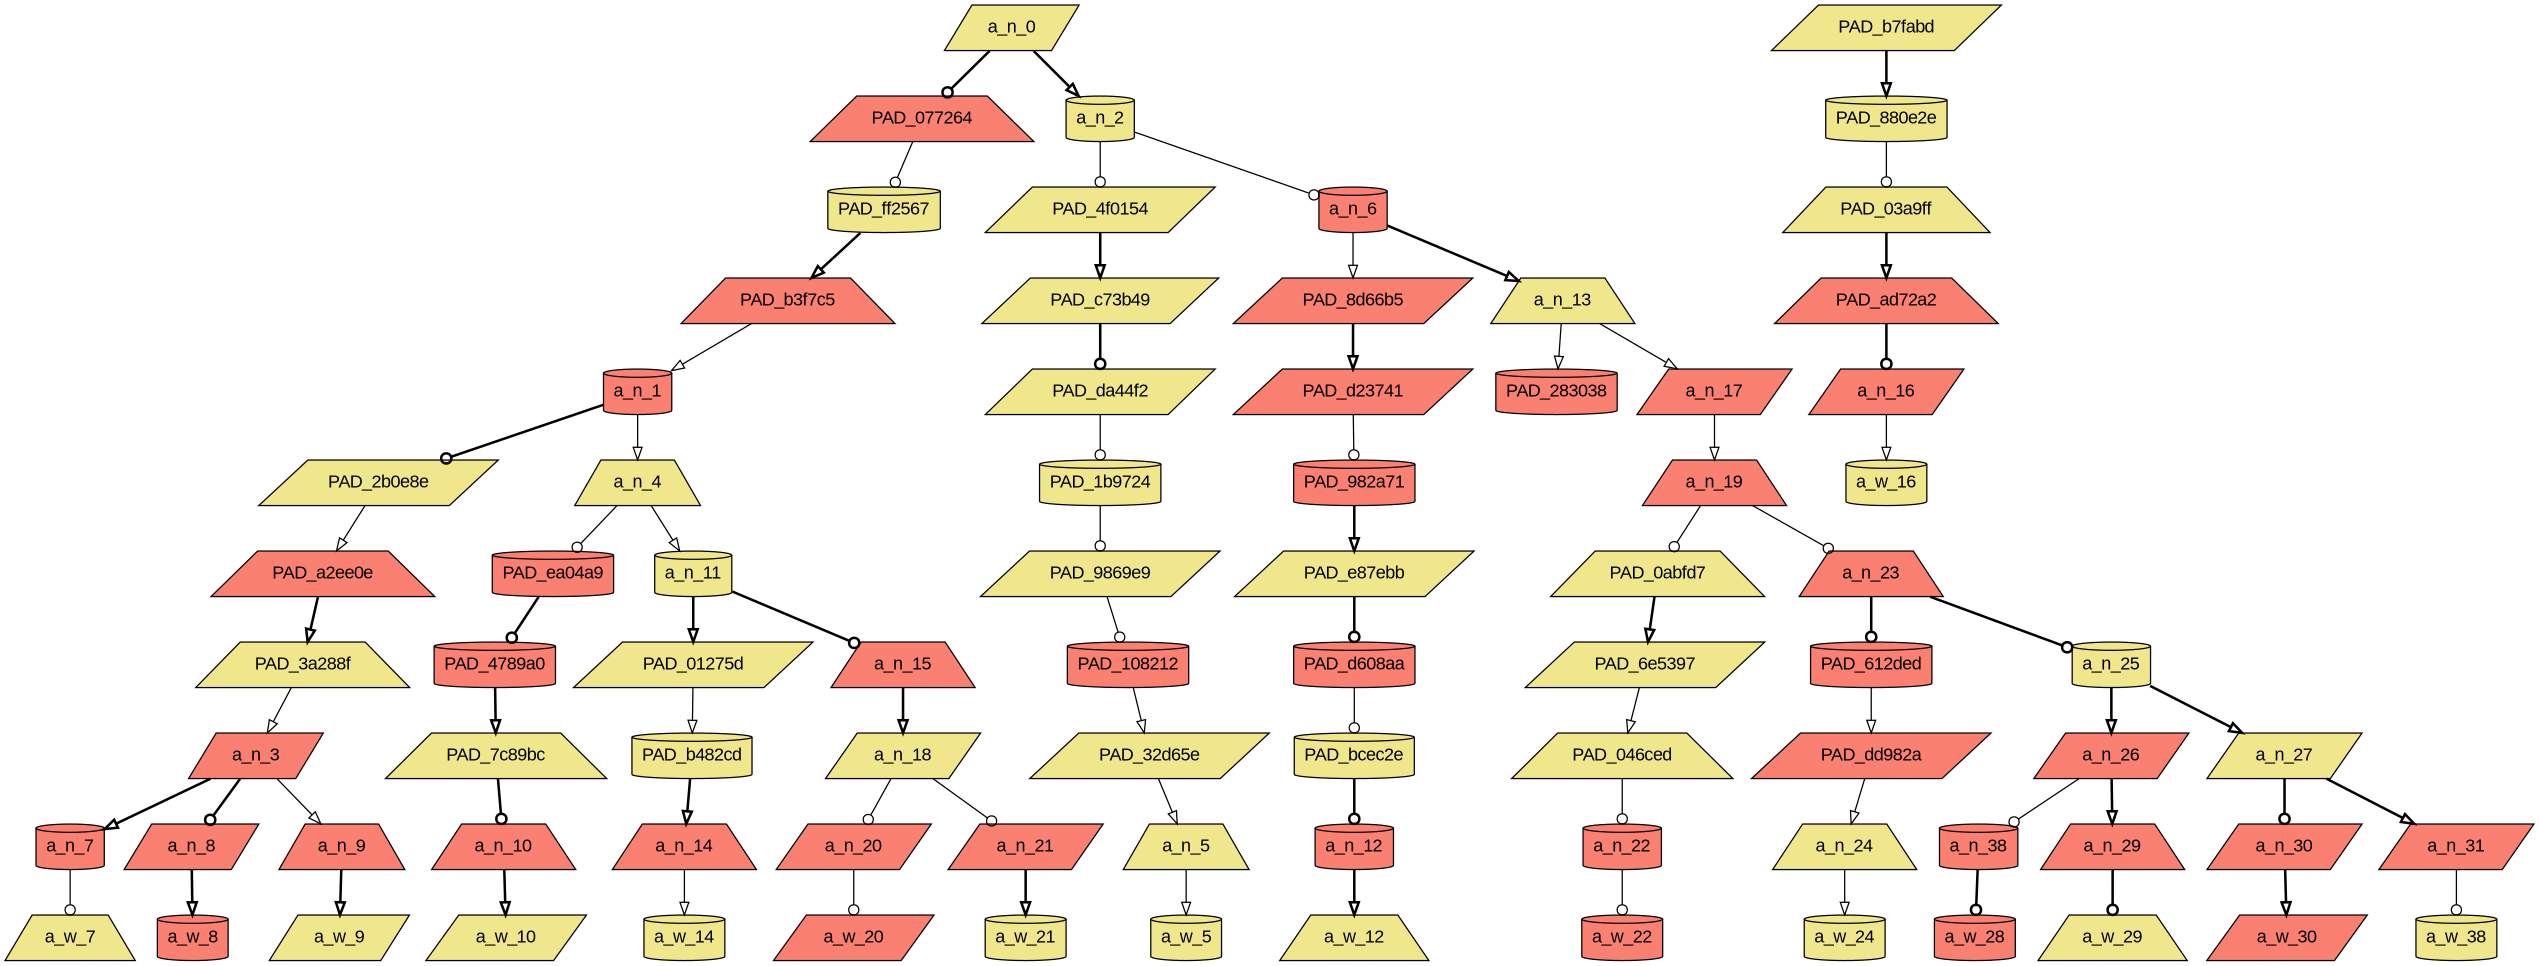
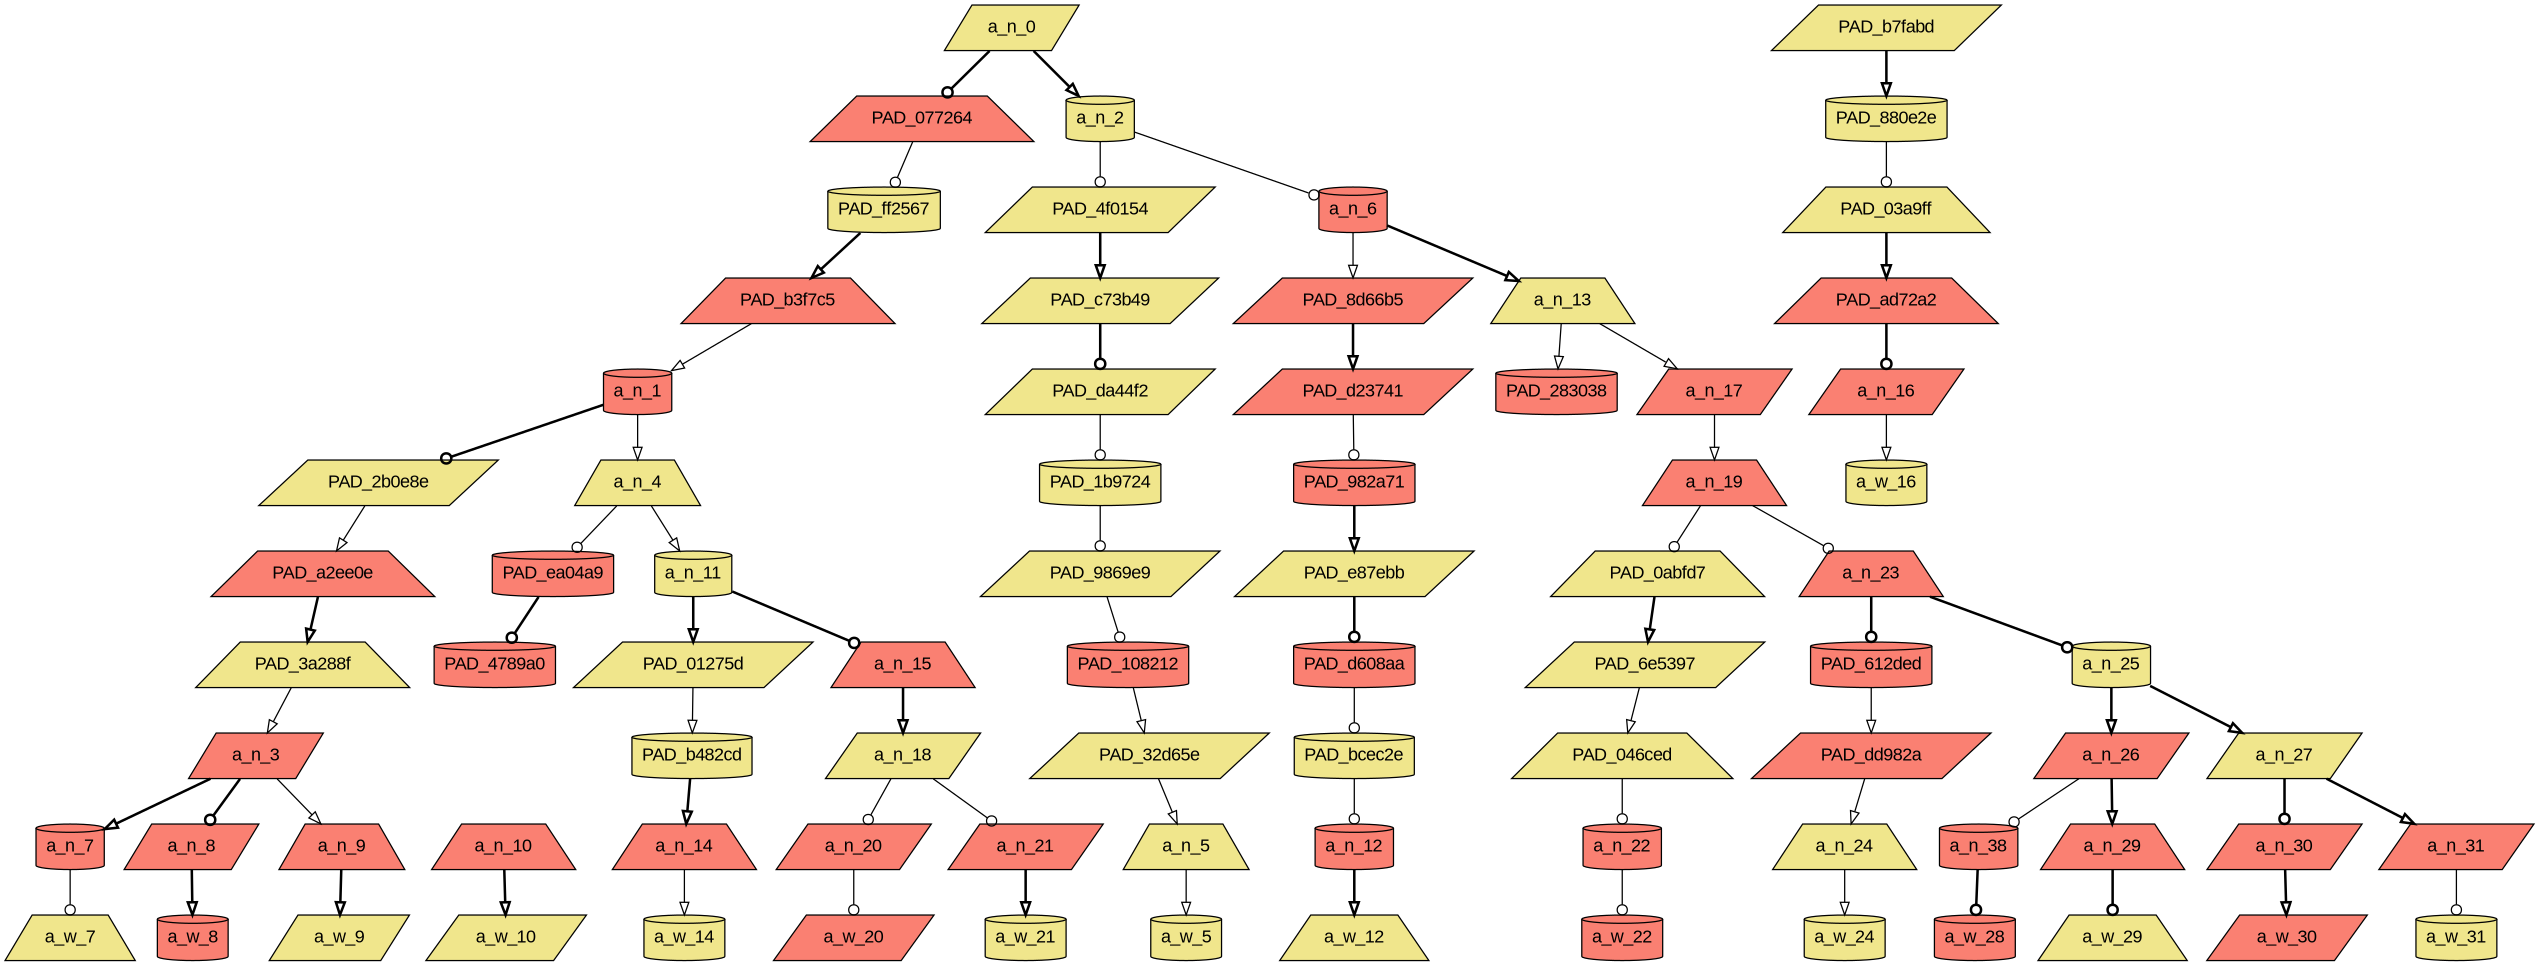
(496, 756) -> none
(1354, 796) -> (1354, 796)
(2456, 938) -> (2456, 938)
